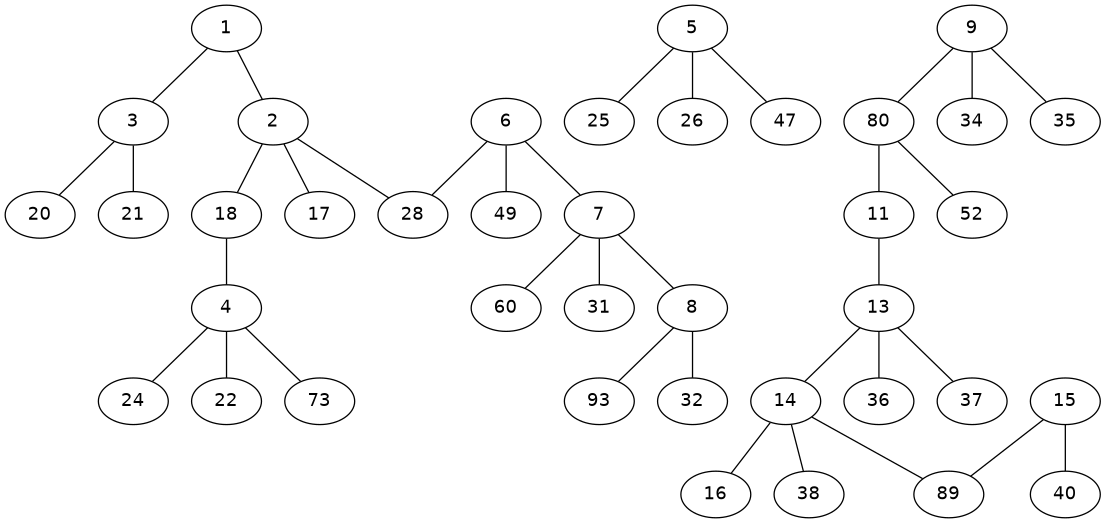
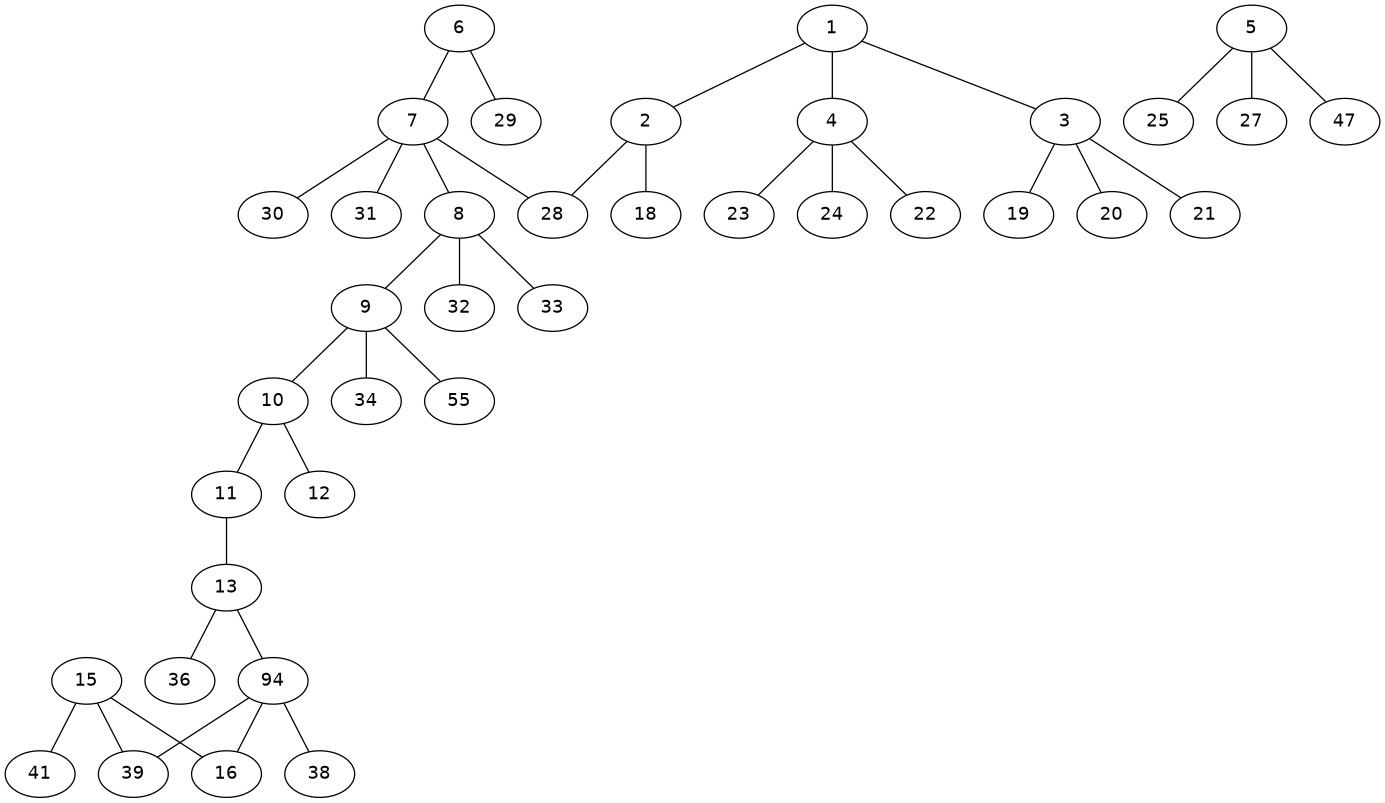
(693, 122) -> (1252, 122)
(879, 122) -> (273, 401)
(1065, 122) -> (460, 401)
(460, 168) -> (483, 168)
(320, 215) -> none
(506, 215) -> (506, 122)
(972, 215) -> (320, 494)
none -> (1019, 215)
none -> (413, 261)
(227, 262) -> (832, 75)
(506, 308) -> (273, 215)
(320, 401) -> (739, 215)
(599, 401) -> (553, 308)
(786, 401) -> (273, 681)
(972, 401) -> none
(949, 494) -> (133, 774)
(1065, 494) -> (40, 774)
none -> (157, 728)
